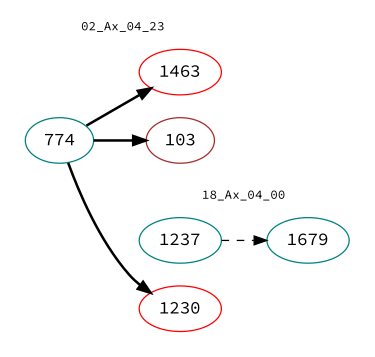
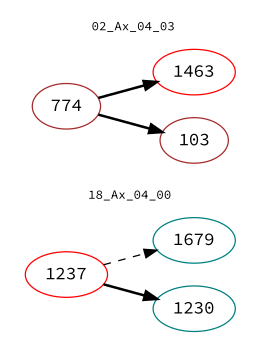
(123, 27) -> (134, 27)
(59, 140) -> (66, 106)
(97, 228) -> (124, 290)
(180, 240) -> (66, 275)
(180, 309) -> (194, 309)
